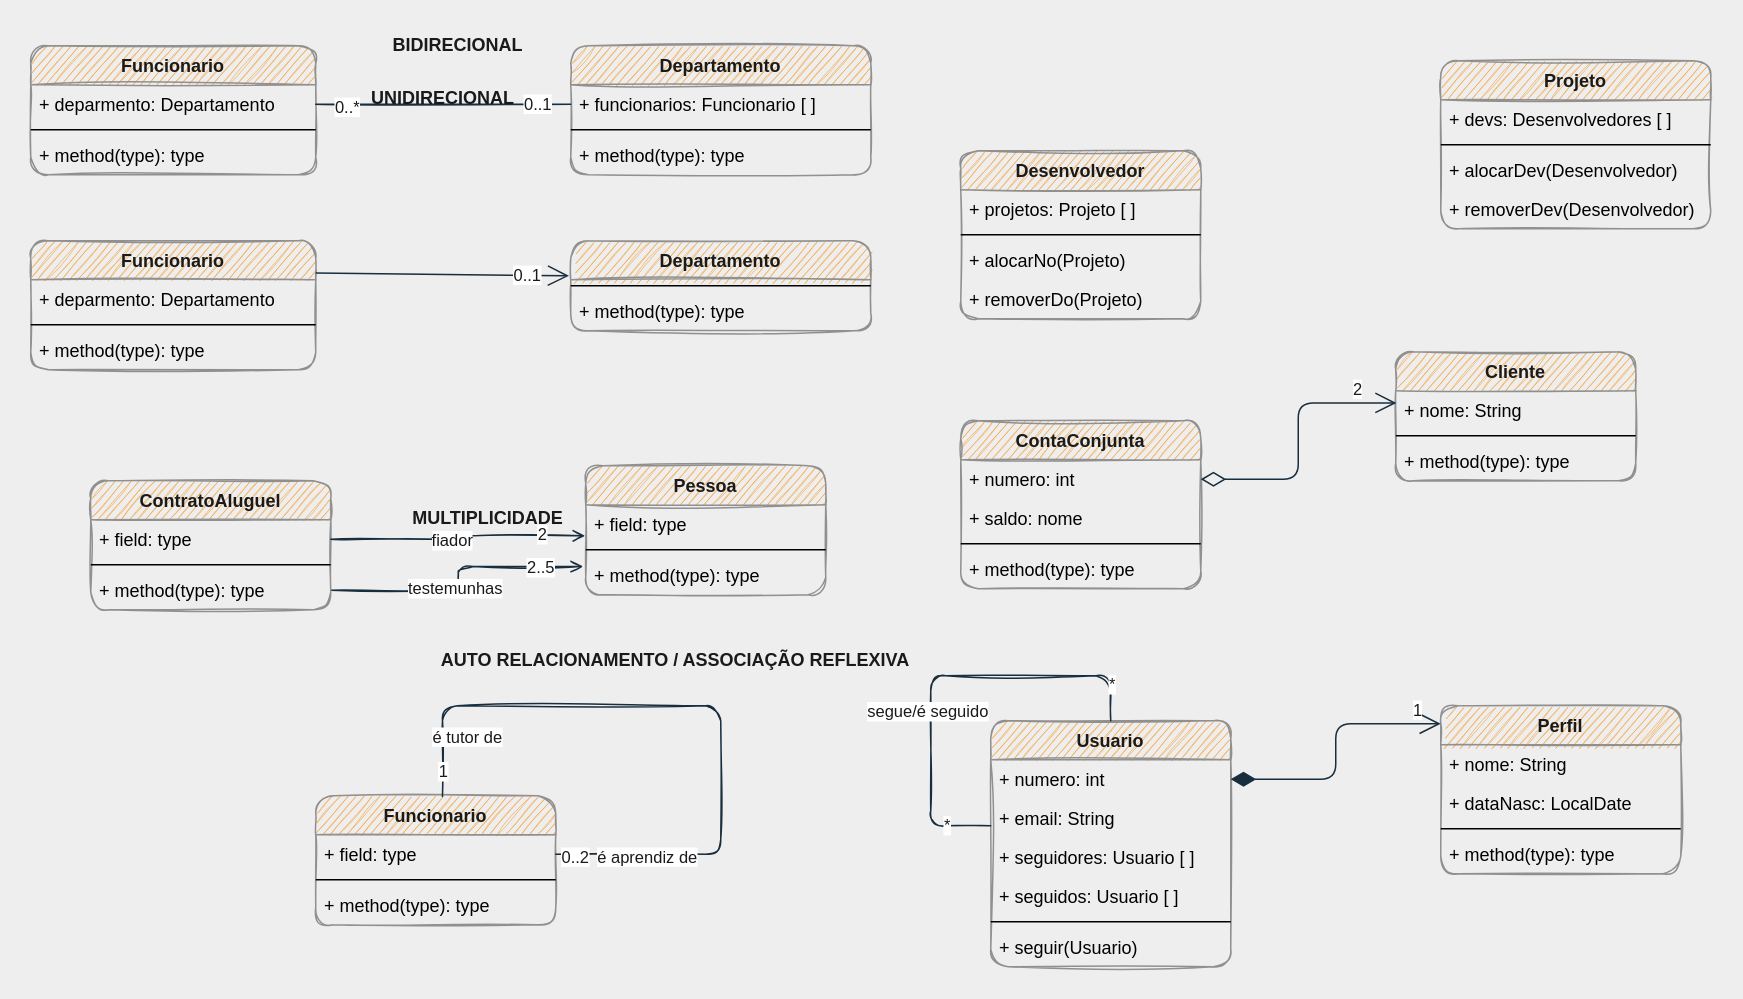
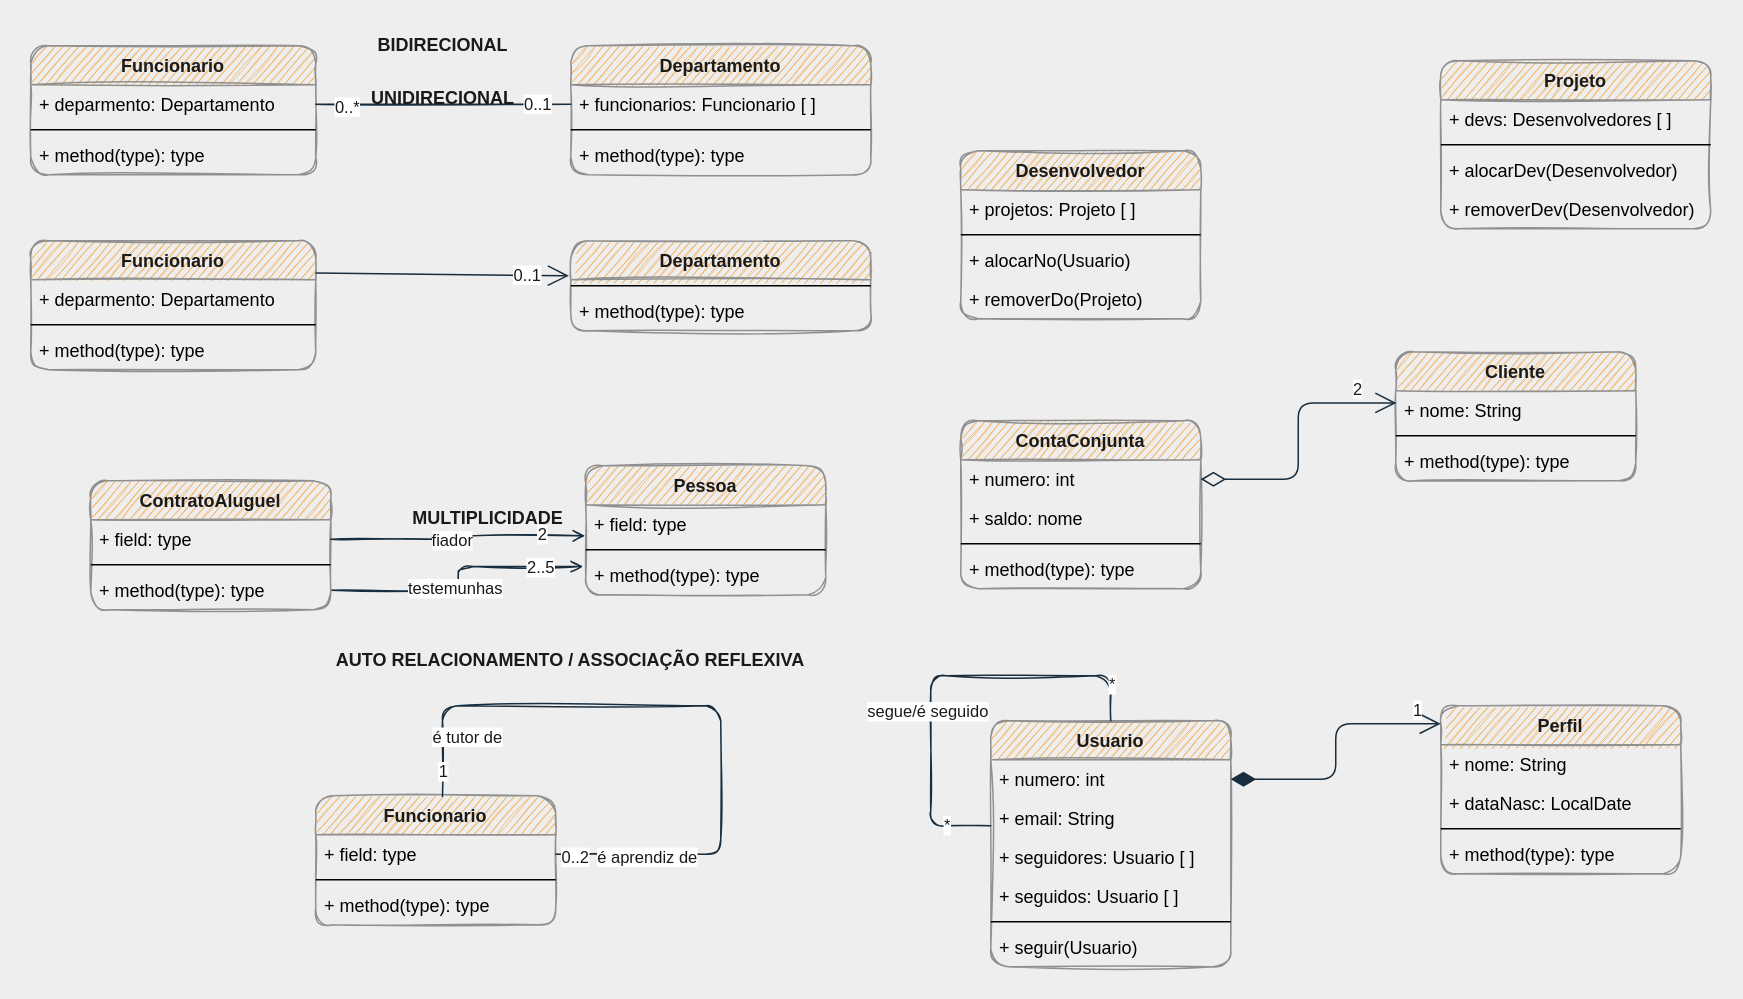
(458, 46) -> (443, 46)
(1060, 261) -> (1058, 261)
(676, 661) -> (571, 661)
